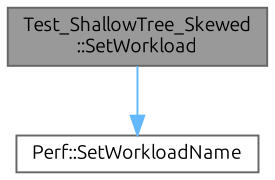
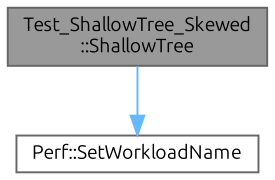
(137, 37) -> (137, 37)
